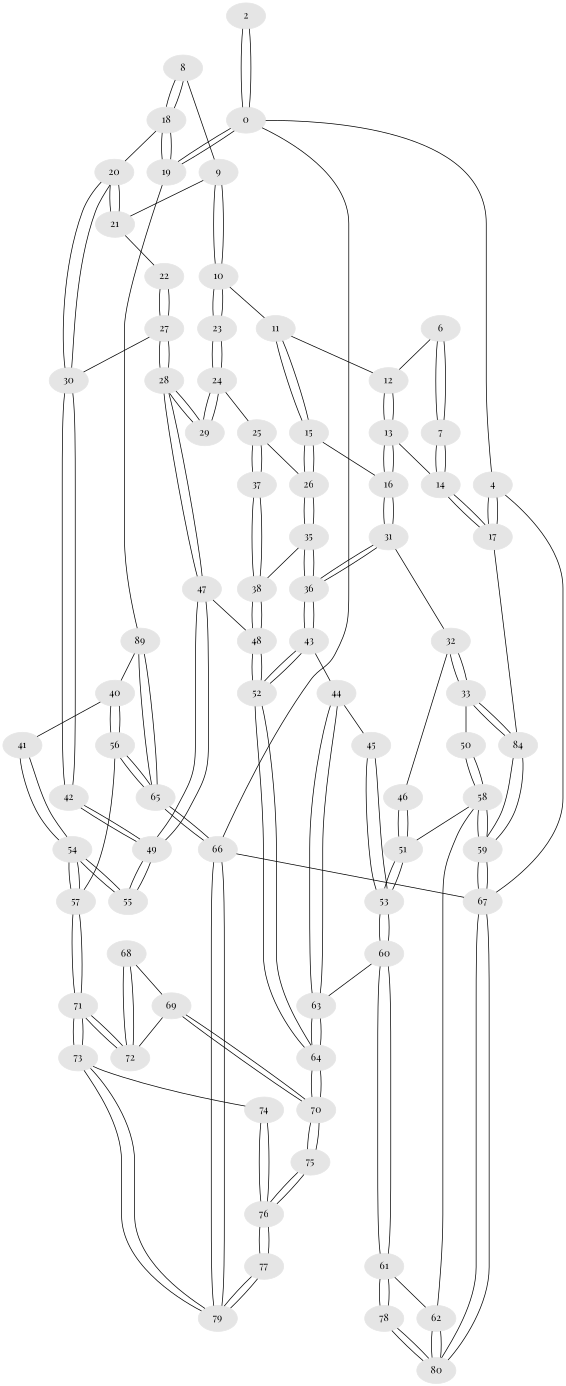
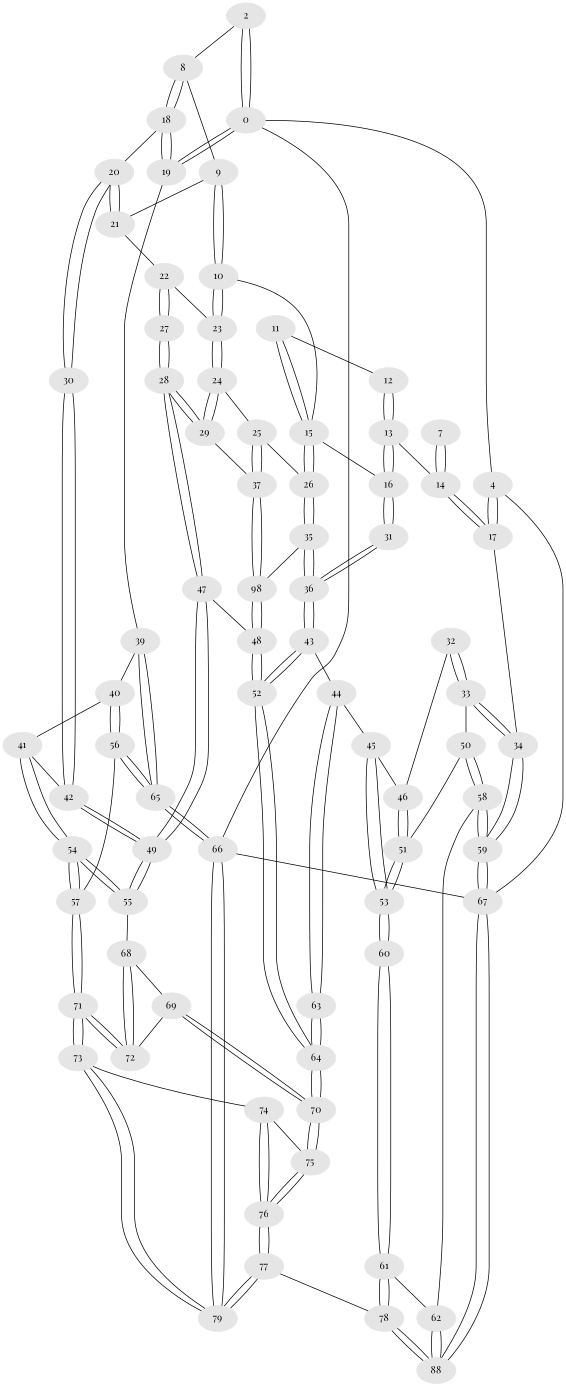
none -> (215, 42)
none -> (191, 302)
(247, 302) -> (309, 330)
(441, 329) -> none
(116, 355) -> none
none -> (231, 459)
(257, 589) -> (257, 589)
(420, 589) -> none
(140, 641) -> (140, 641)
(518, 745) -> (518, 745)
none -> (46, 771)
none -> (387, 771)
(443, 824) -> (436, 798)
none -> (127, 928)
(350, 980) -> none
none -> (287, 1136)
none -> (324, 1292)
(436, 1371) -> (436, 1371)
